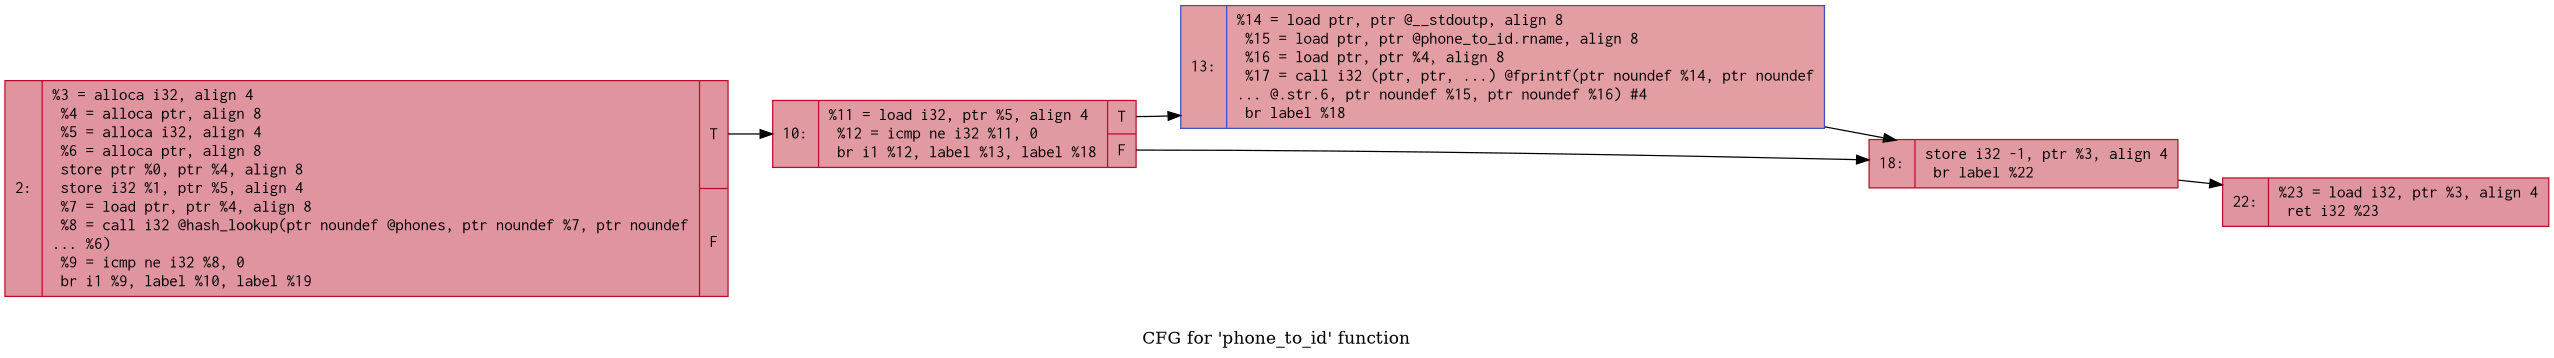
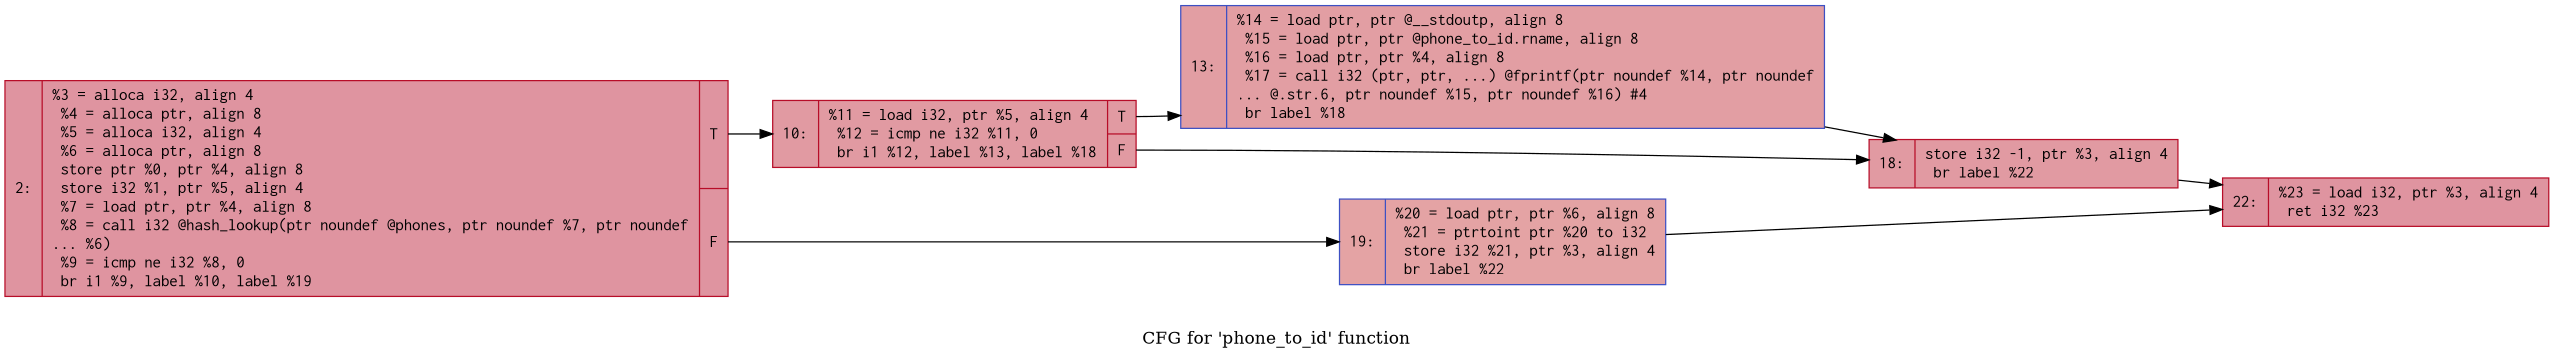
none -> (1503, 242)
